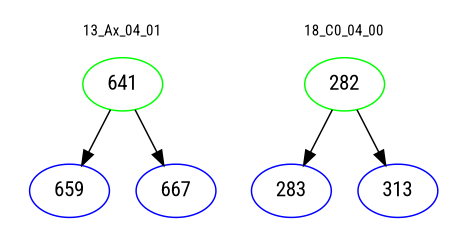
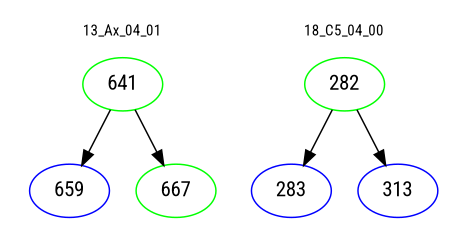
(345, 32) -> (345, 32)
(176, 191) -> (176, 191)
